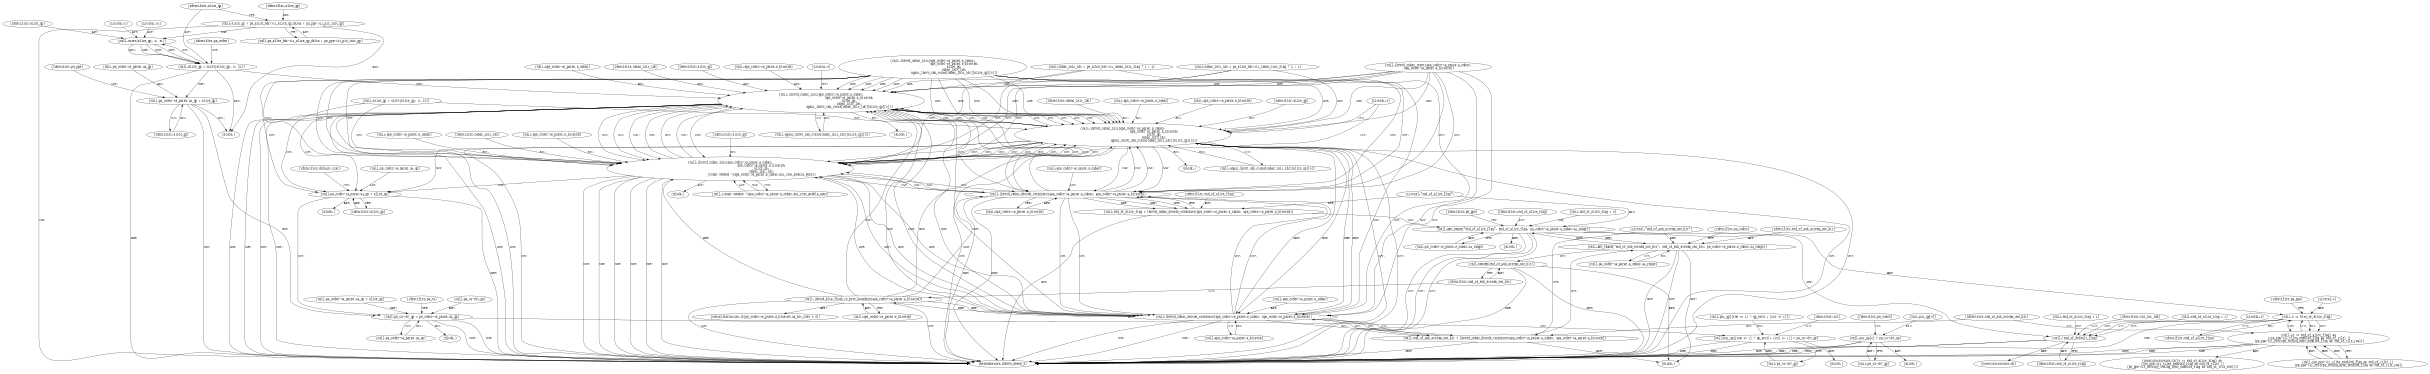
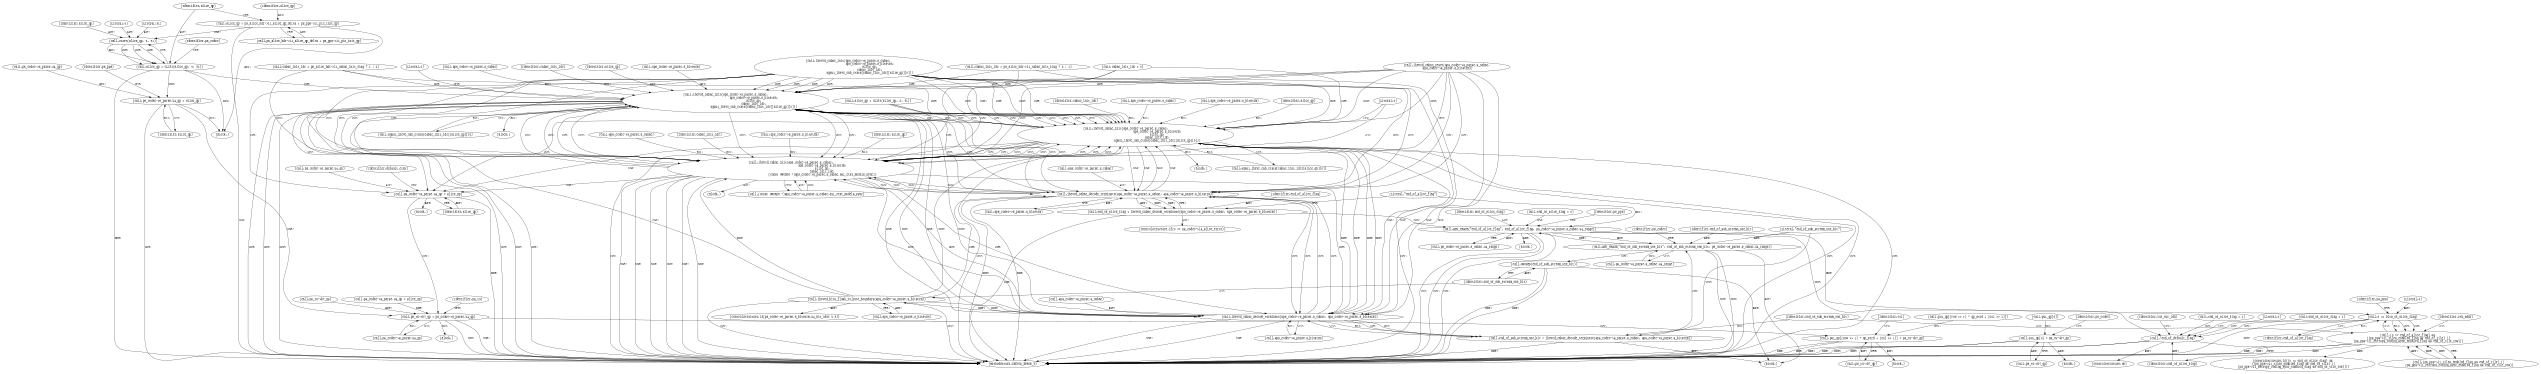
none -> (1123, 67)
none -> (1182, 229)
none -> (2456, 317)
